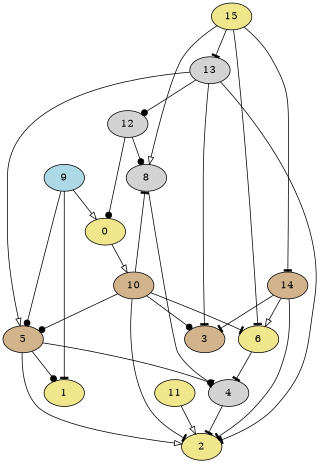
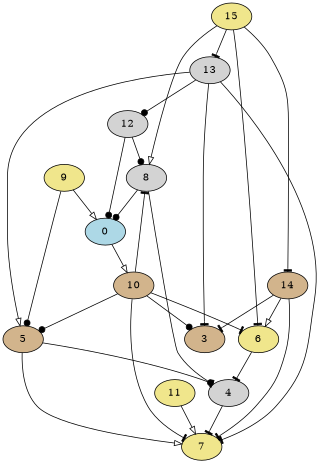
(64, 178) -> (64, 178)
none -> (128, 202)
(105, 232) -> (105, 232)
(64, 393) -> none
(202, 447) -> (202, 447)
